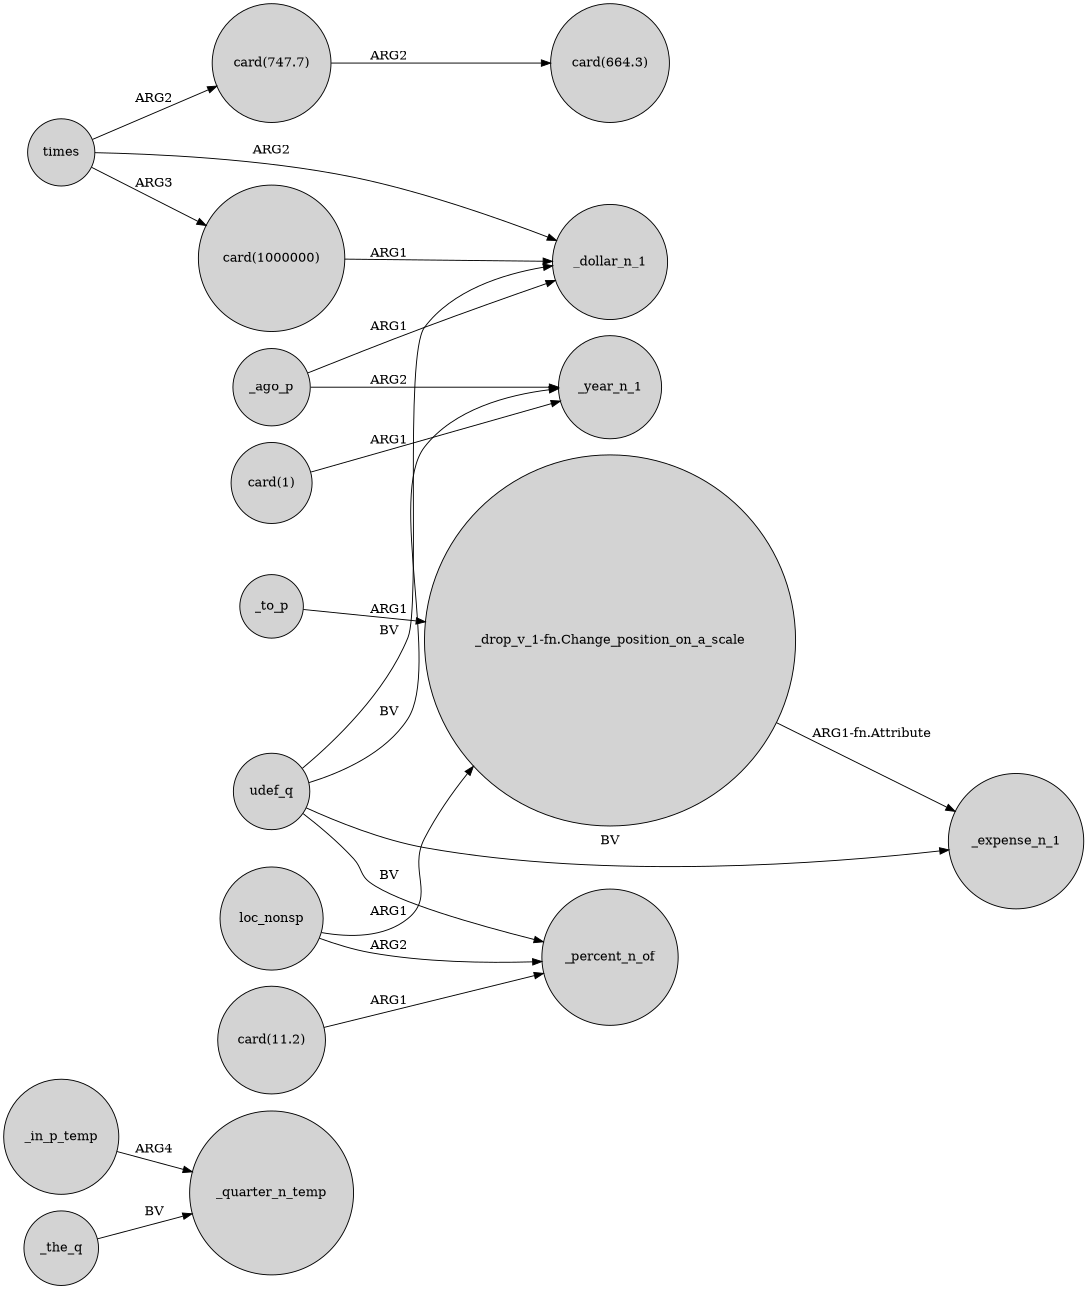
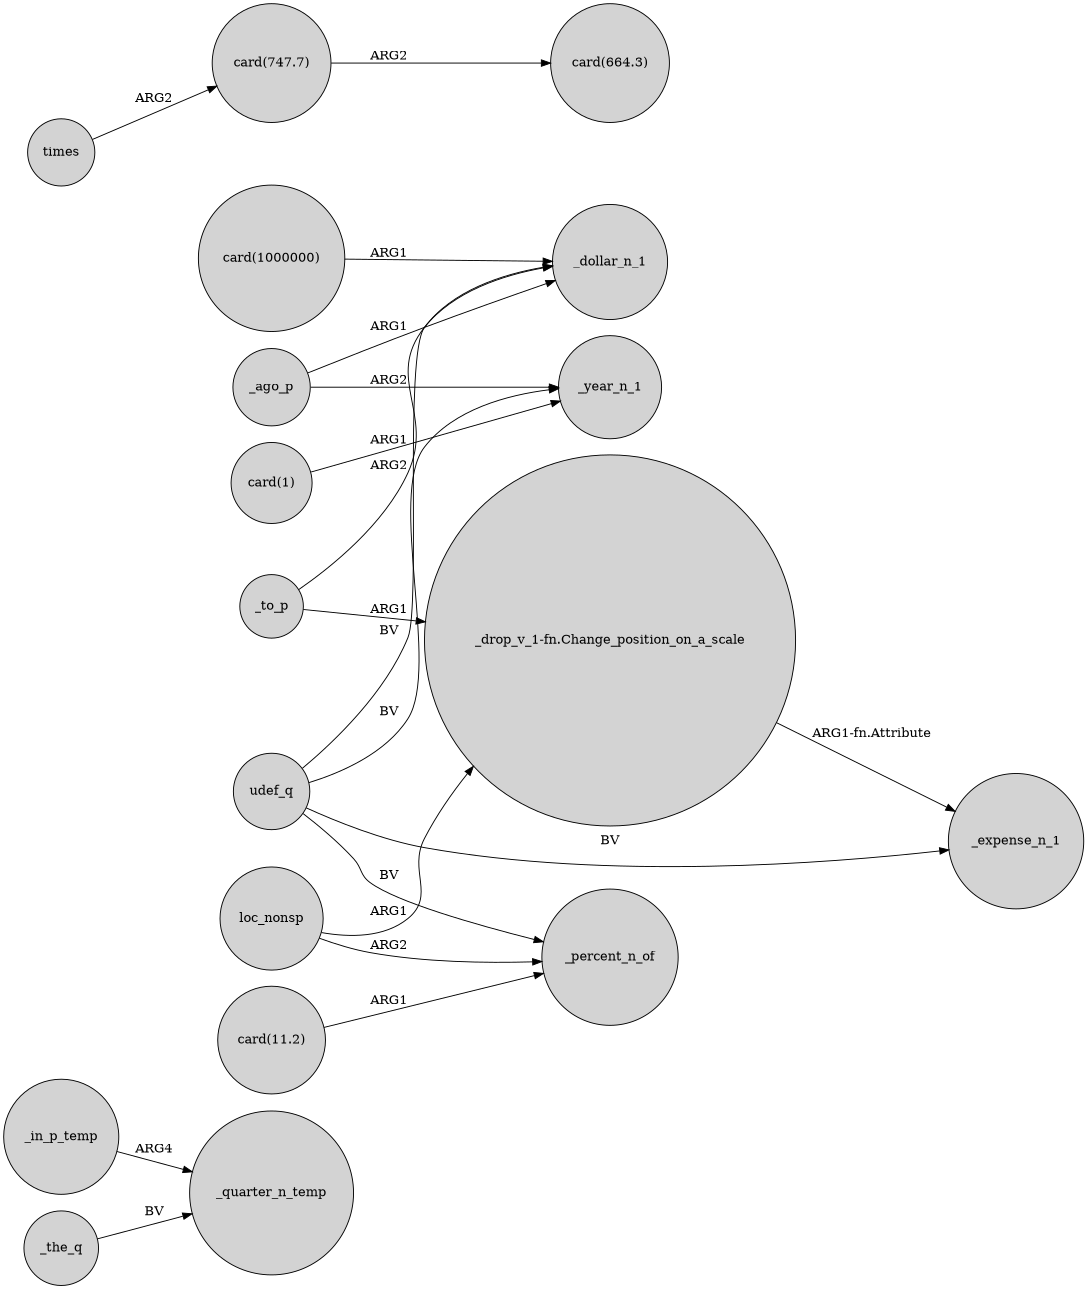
(326, 172) -> (409, 379)
(145, 194) -> none
